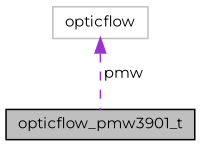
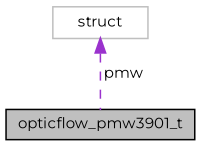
(100, 23) -> (100, 23)
